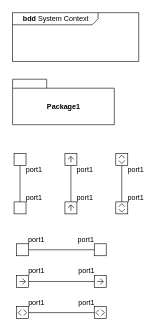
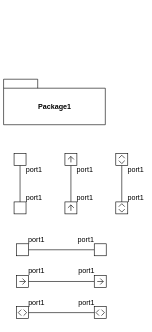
(76, 37) -> none
(64, 102) -> (55, 102)
